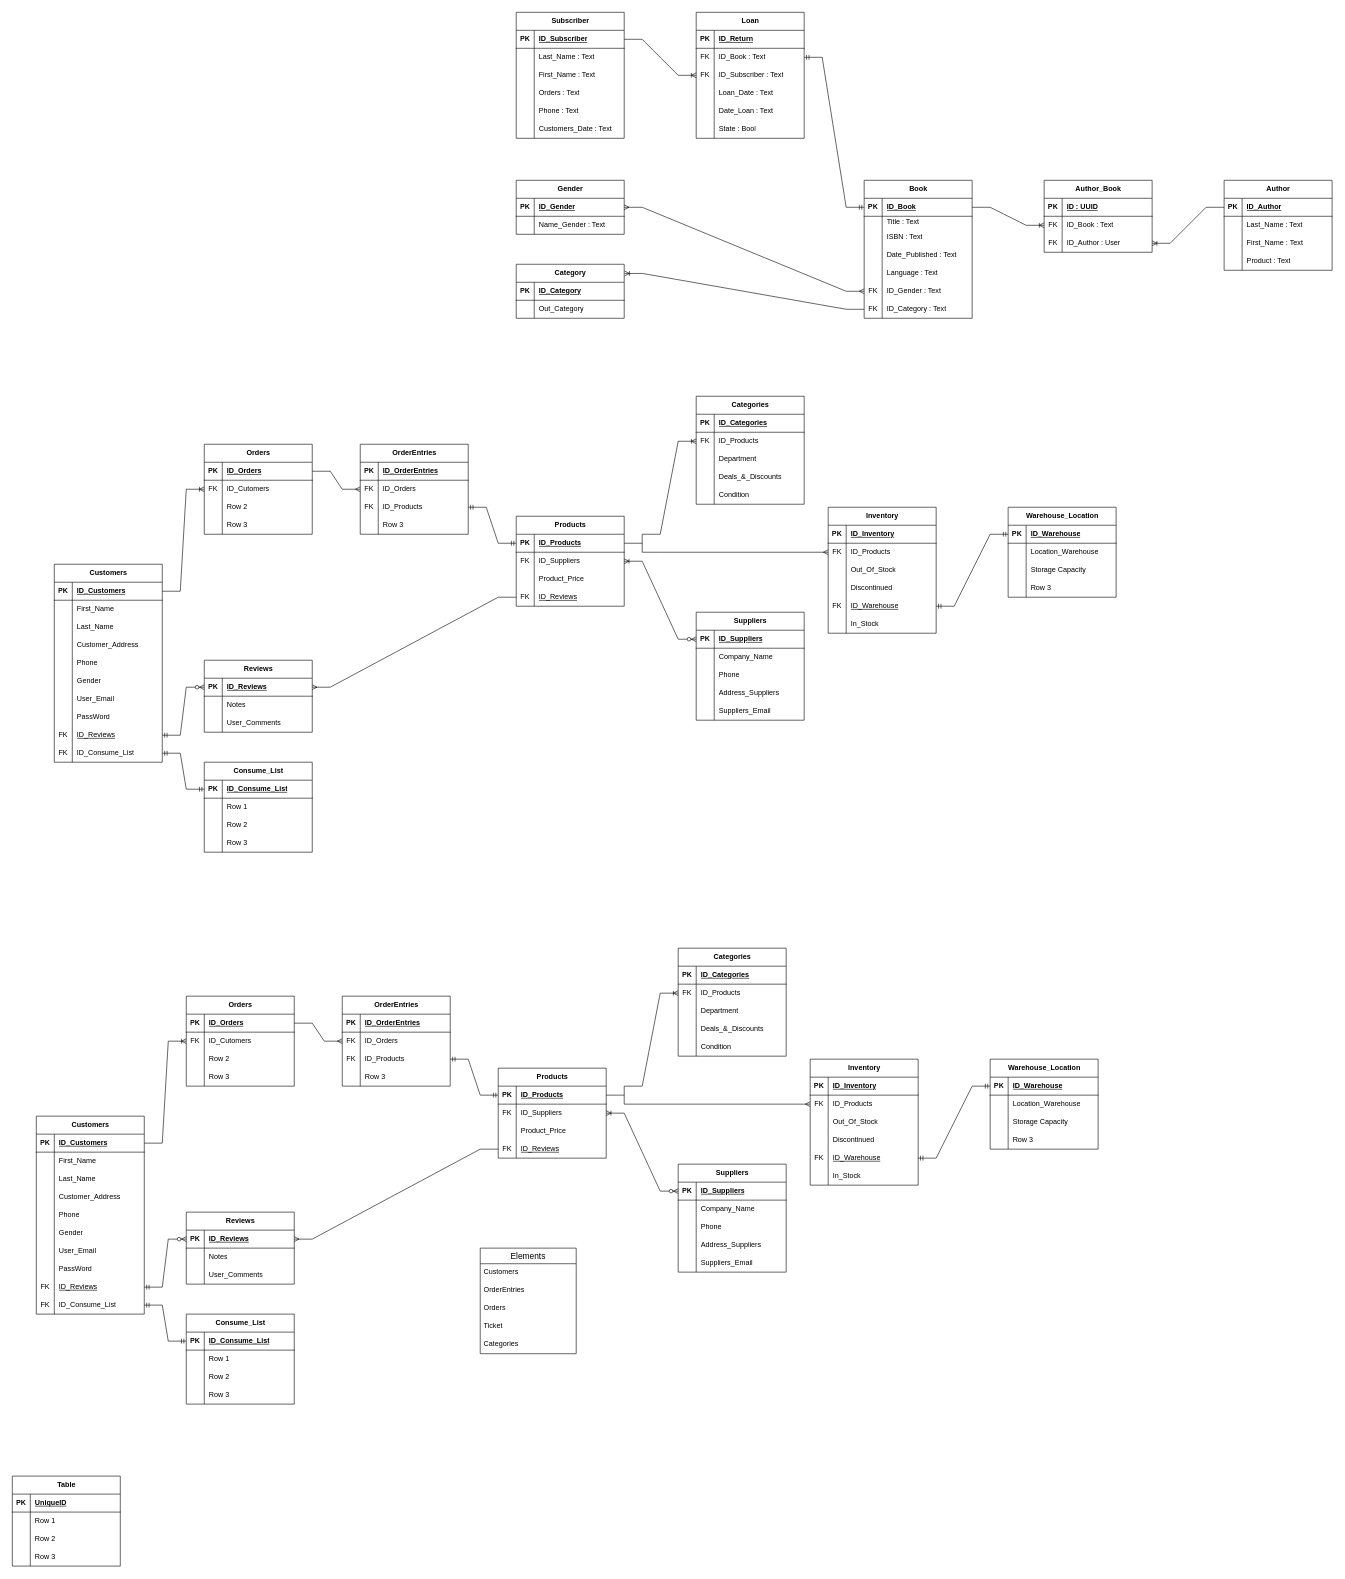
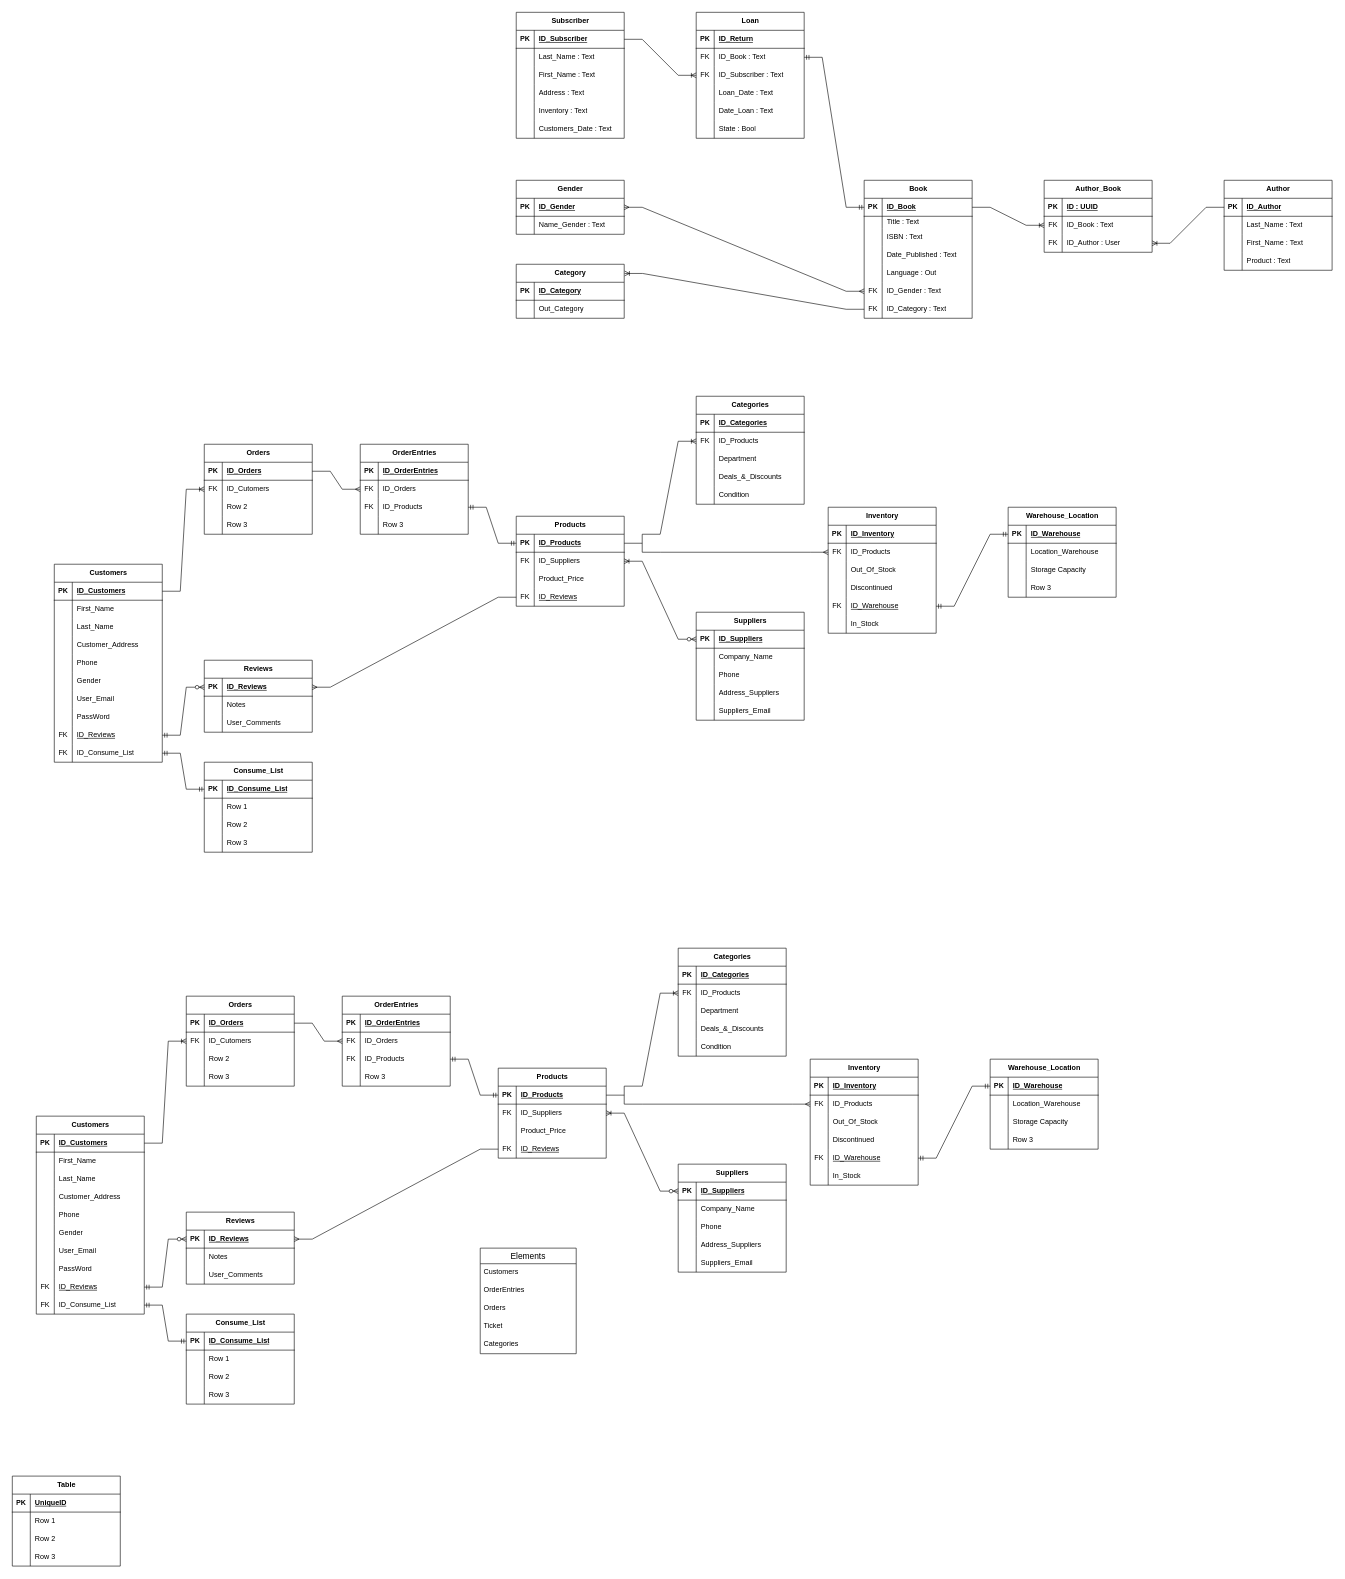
(563, 93) -> (565, 93)
(560, 111) -> (569, 111)
(915, 273) -> (913, 273)
